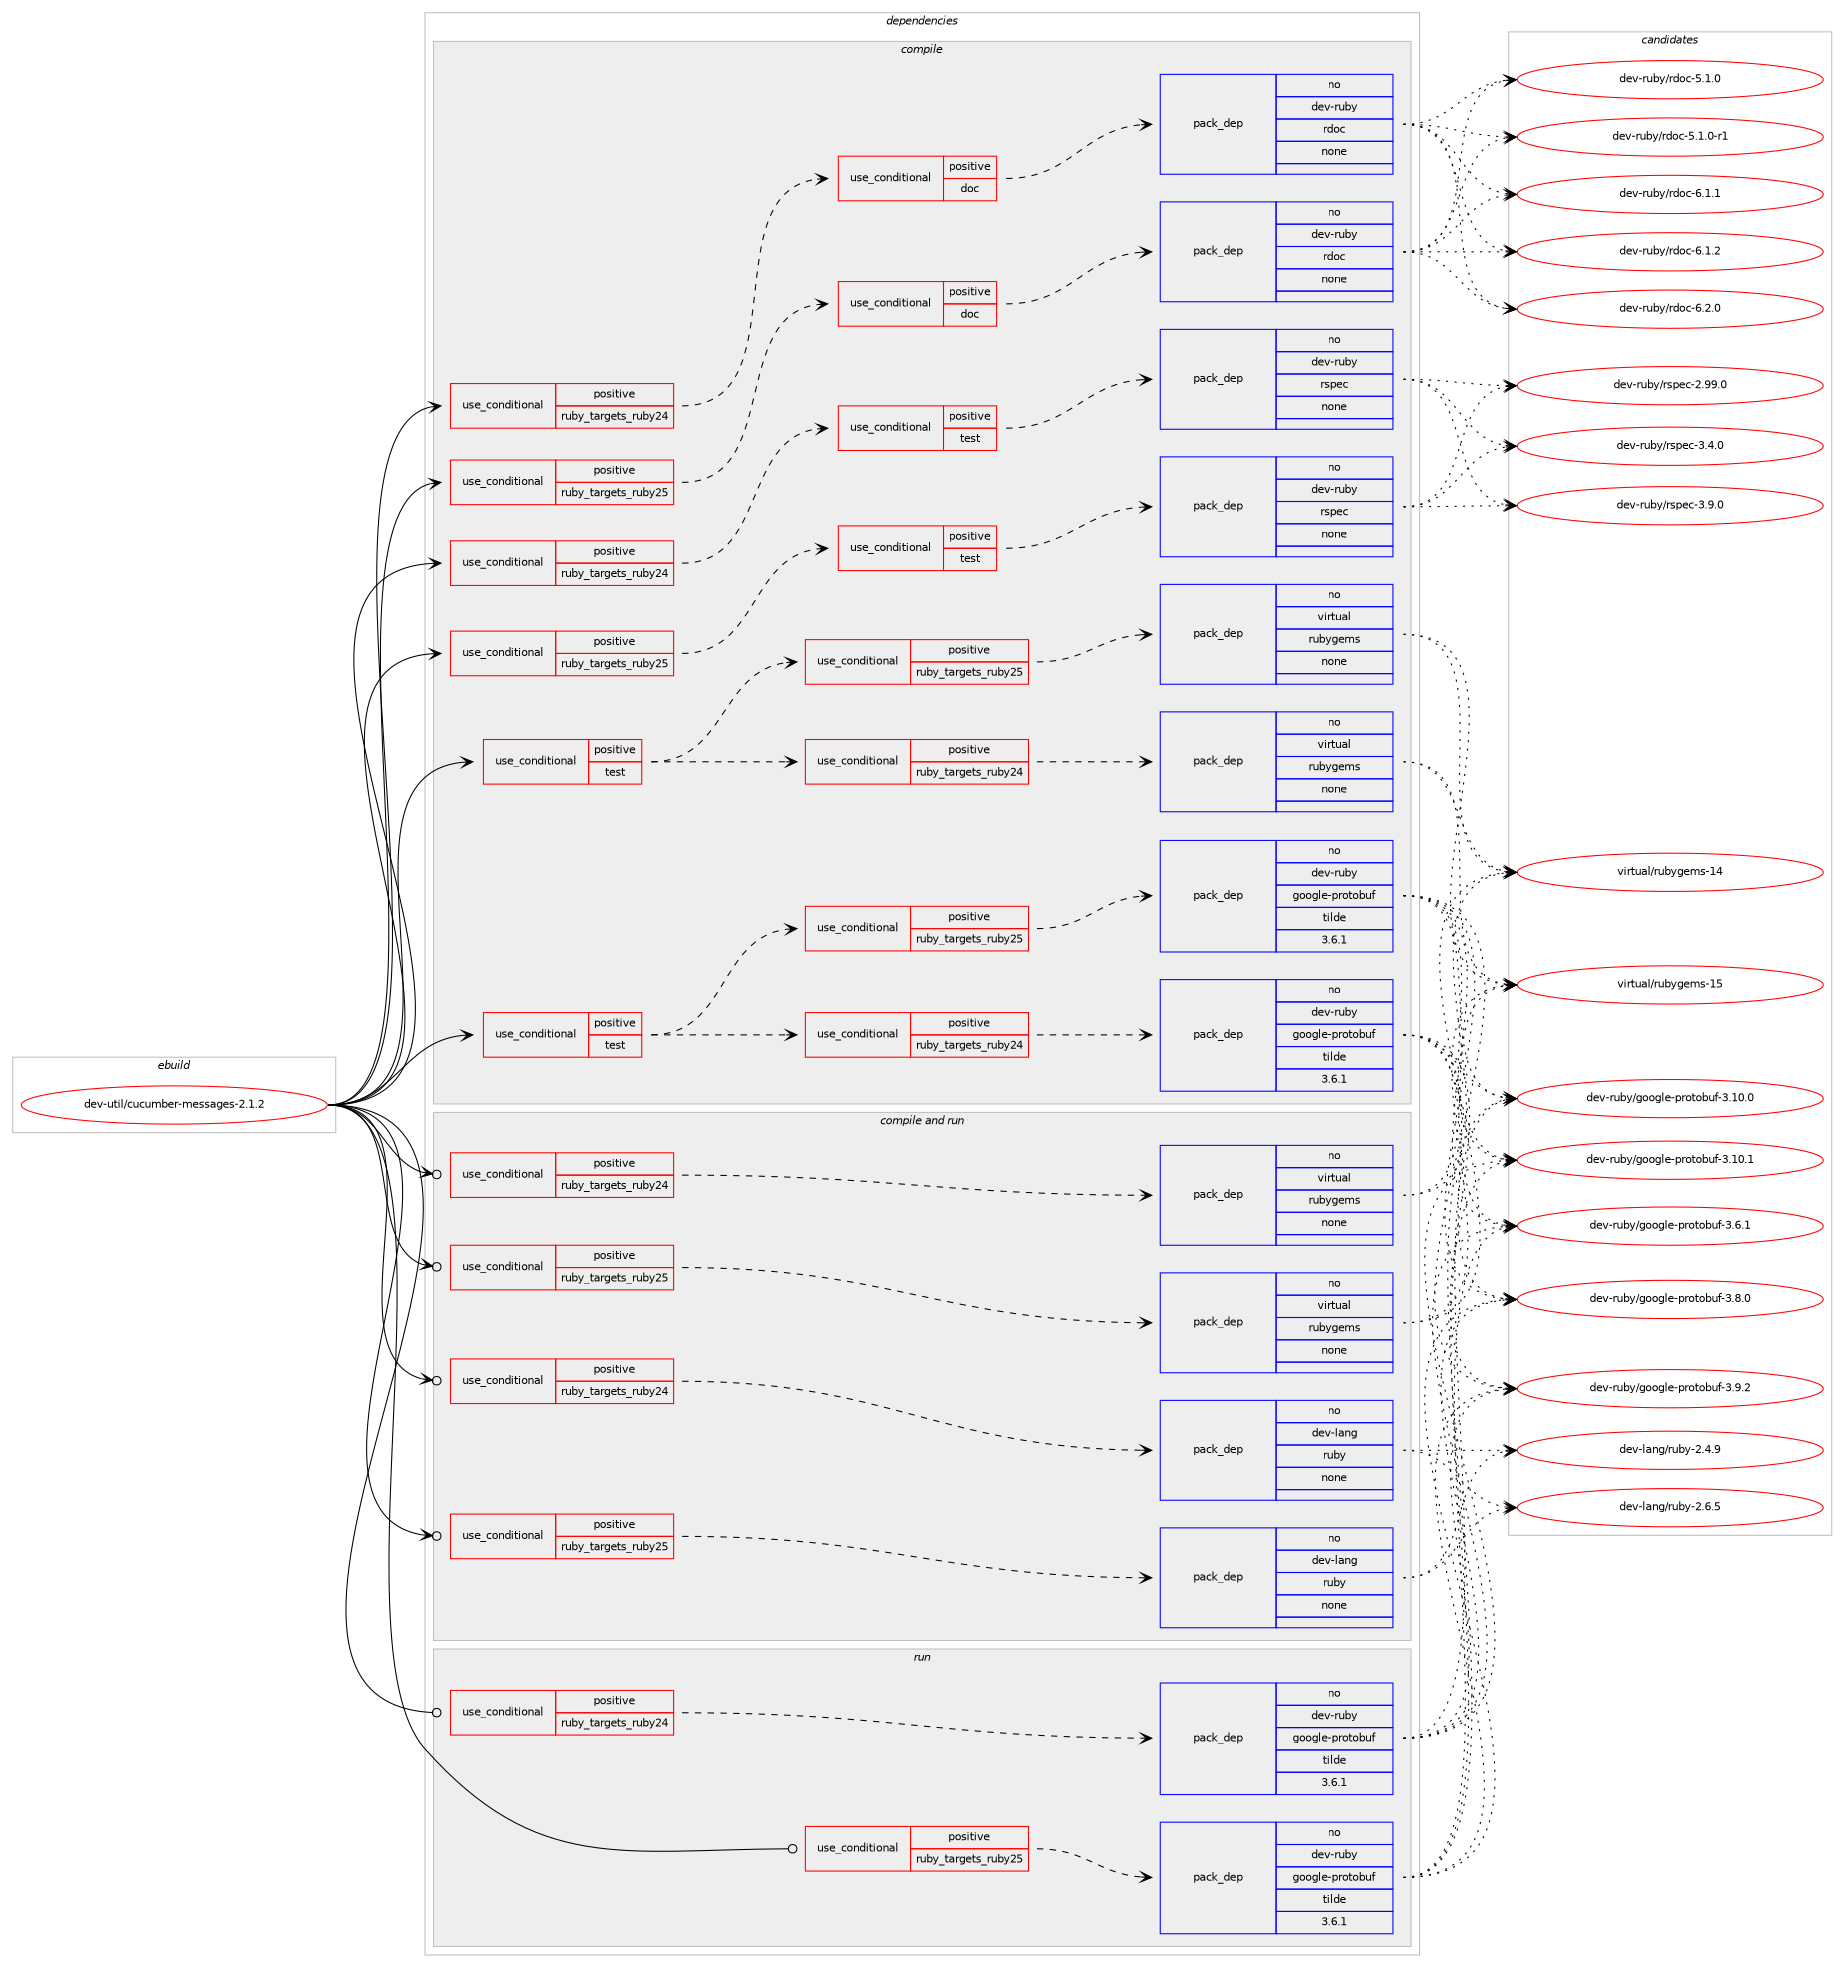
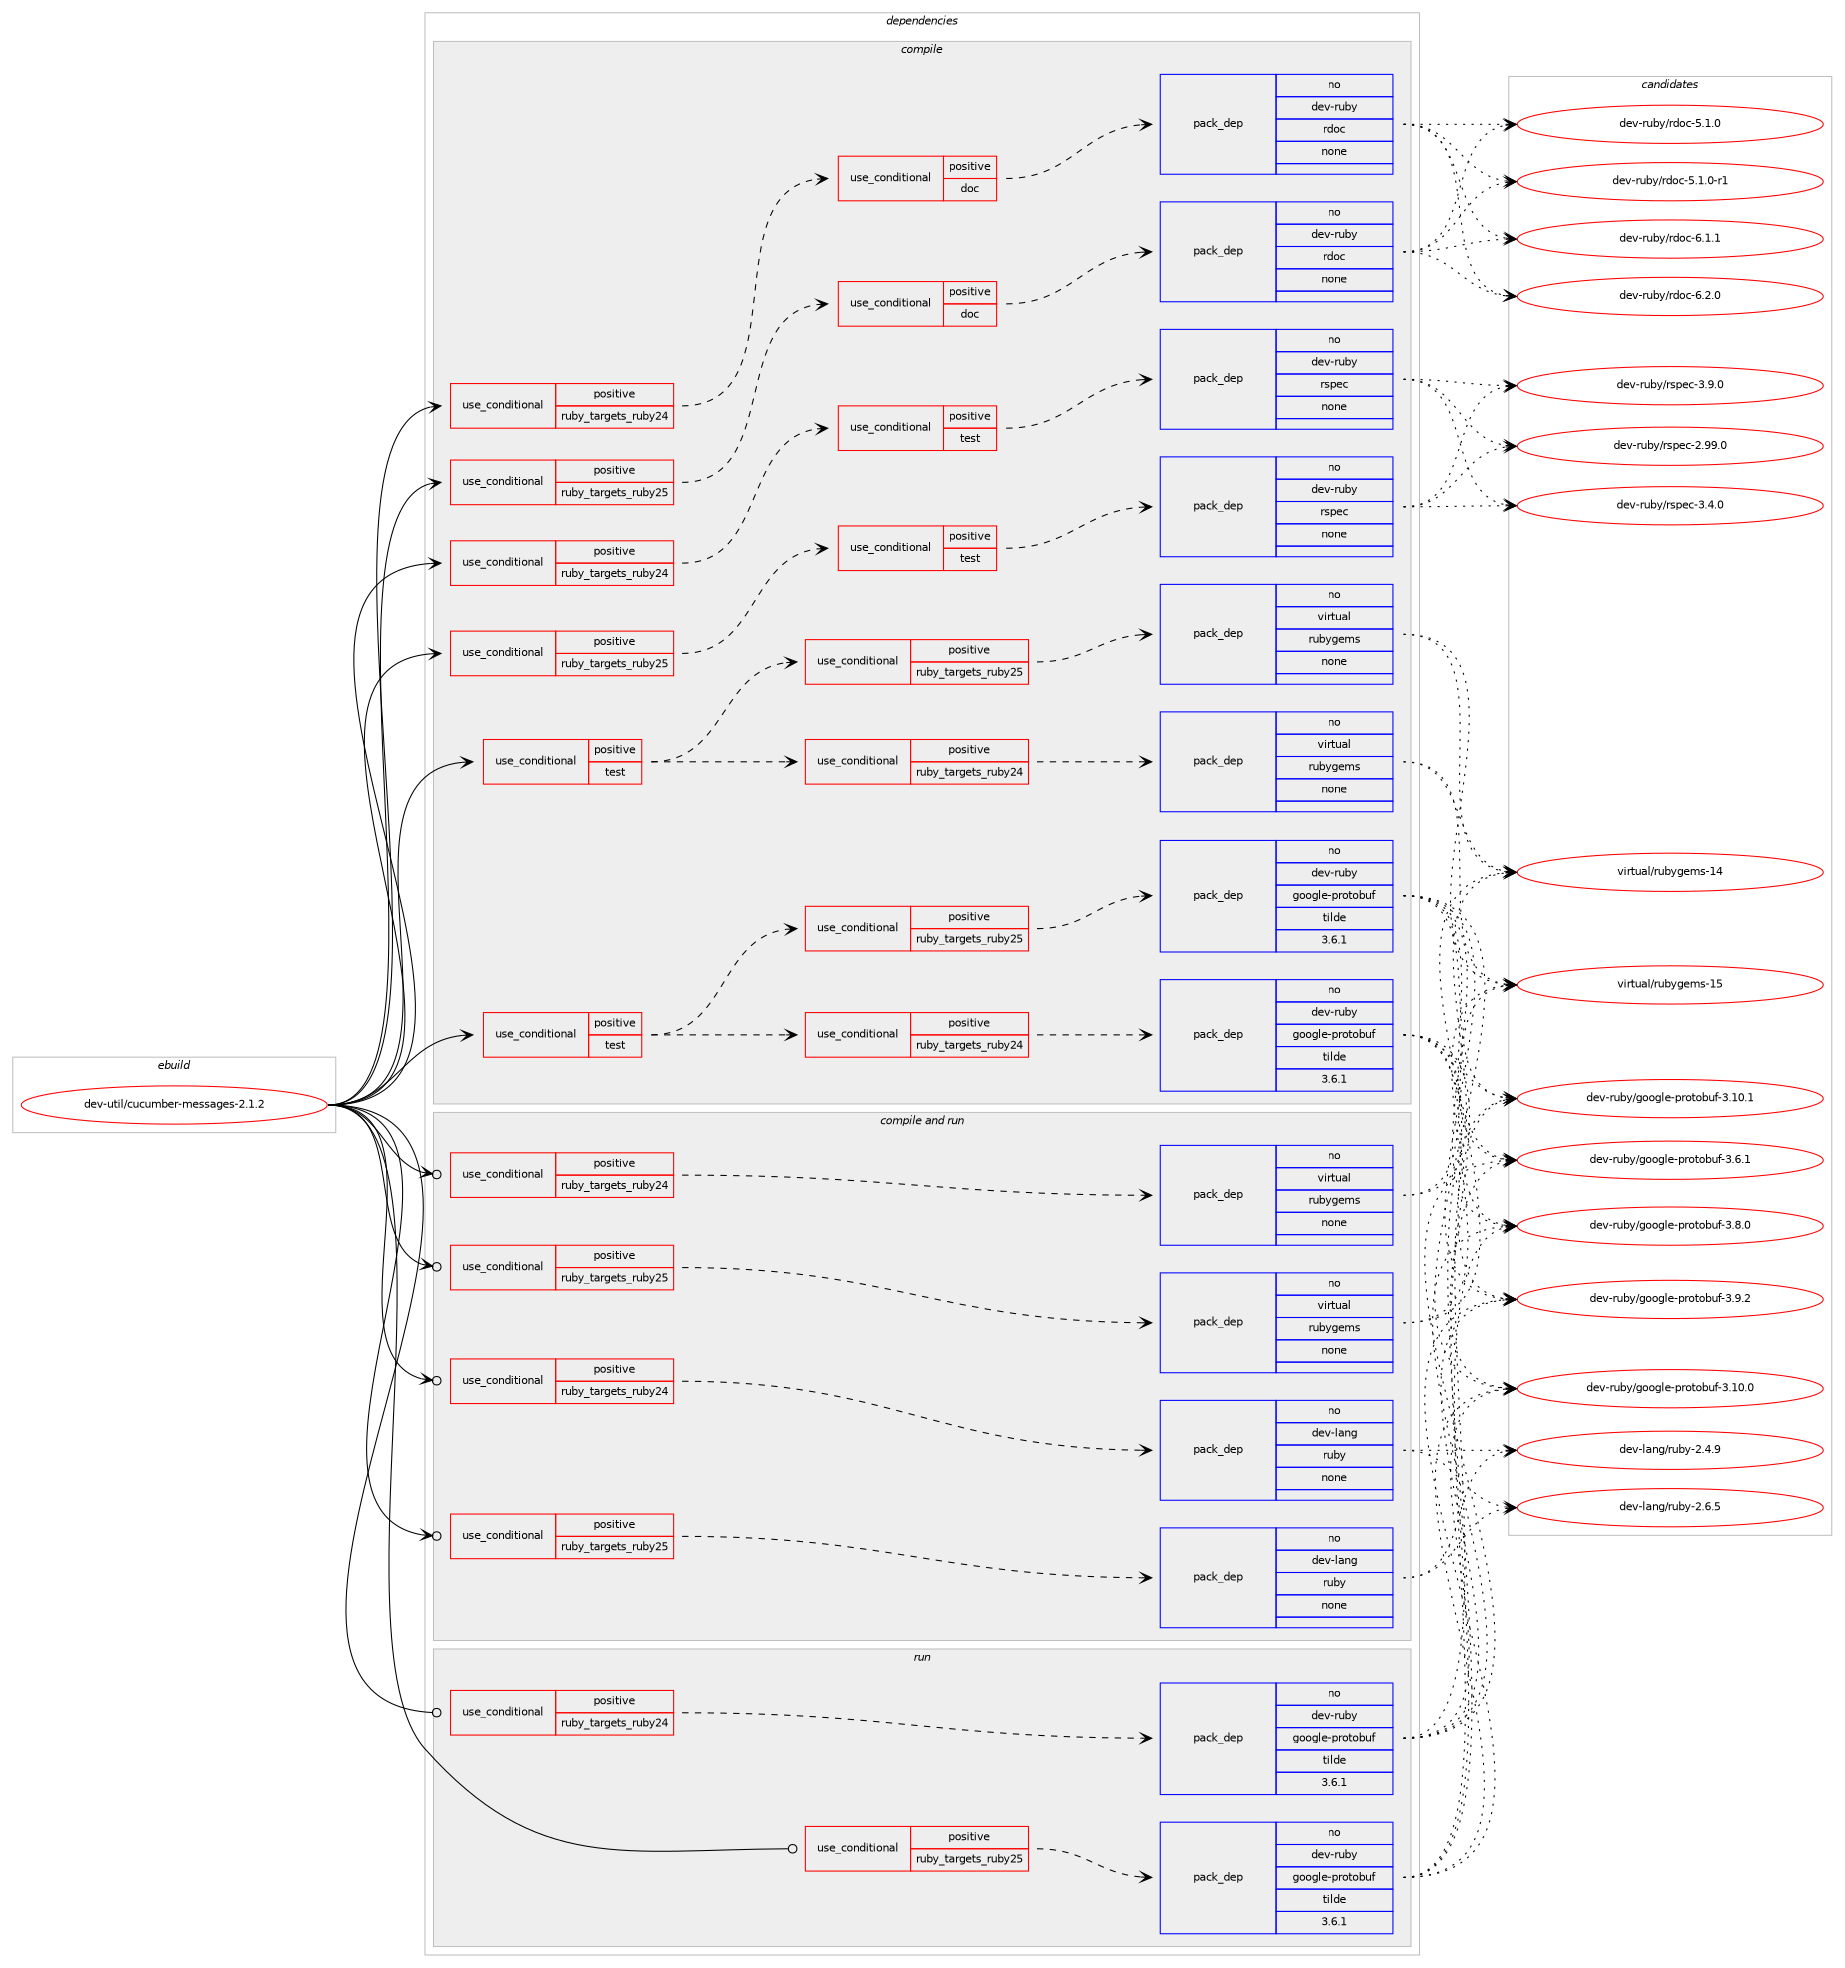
(1670, 252) -> none
